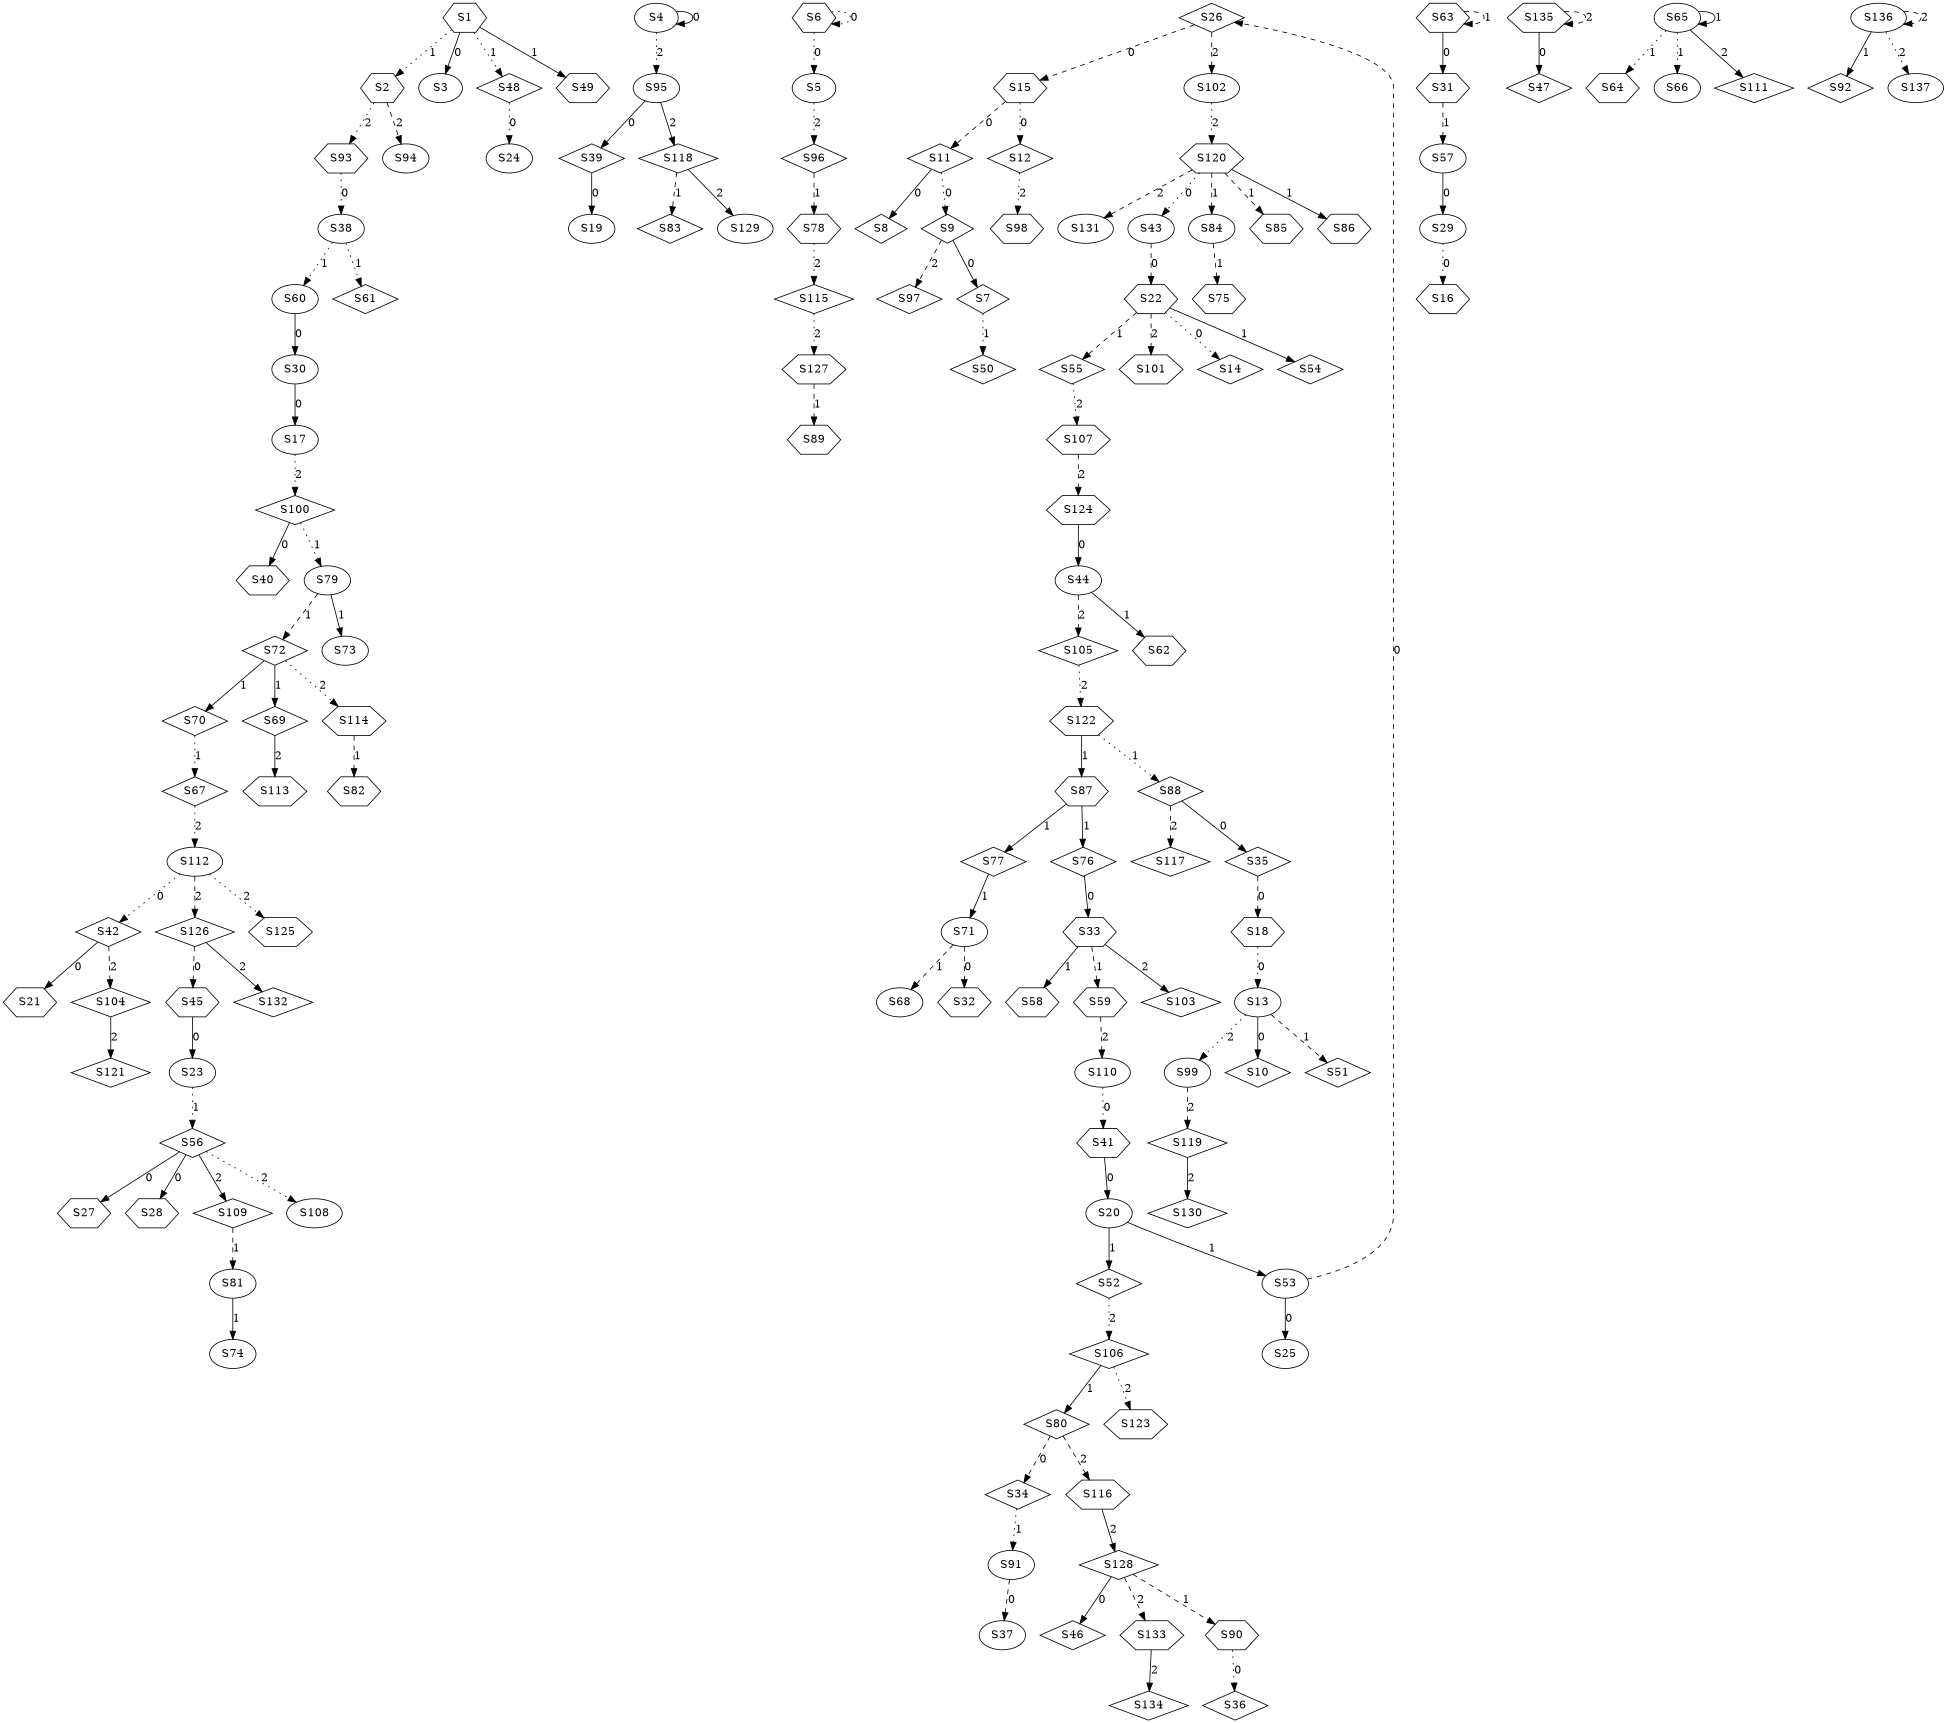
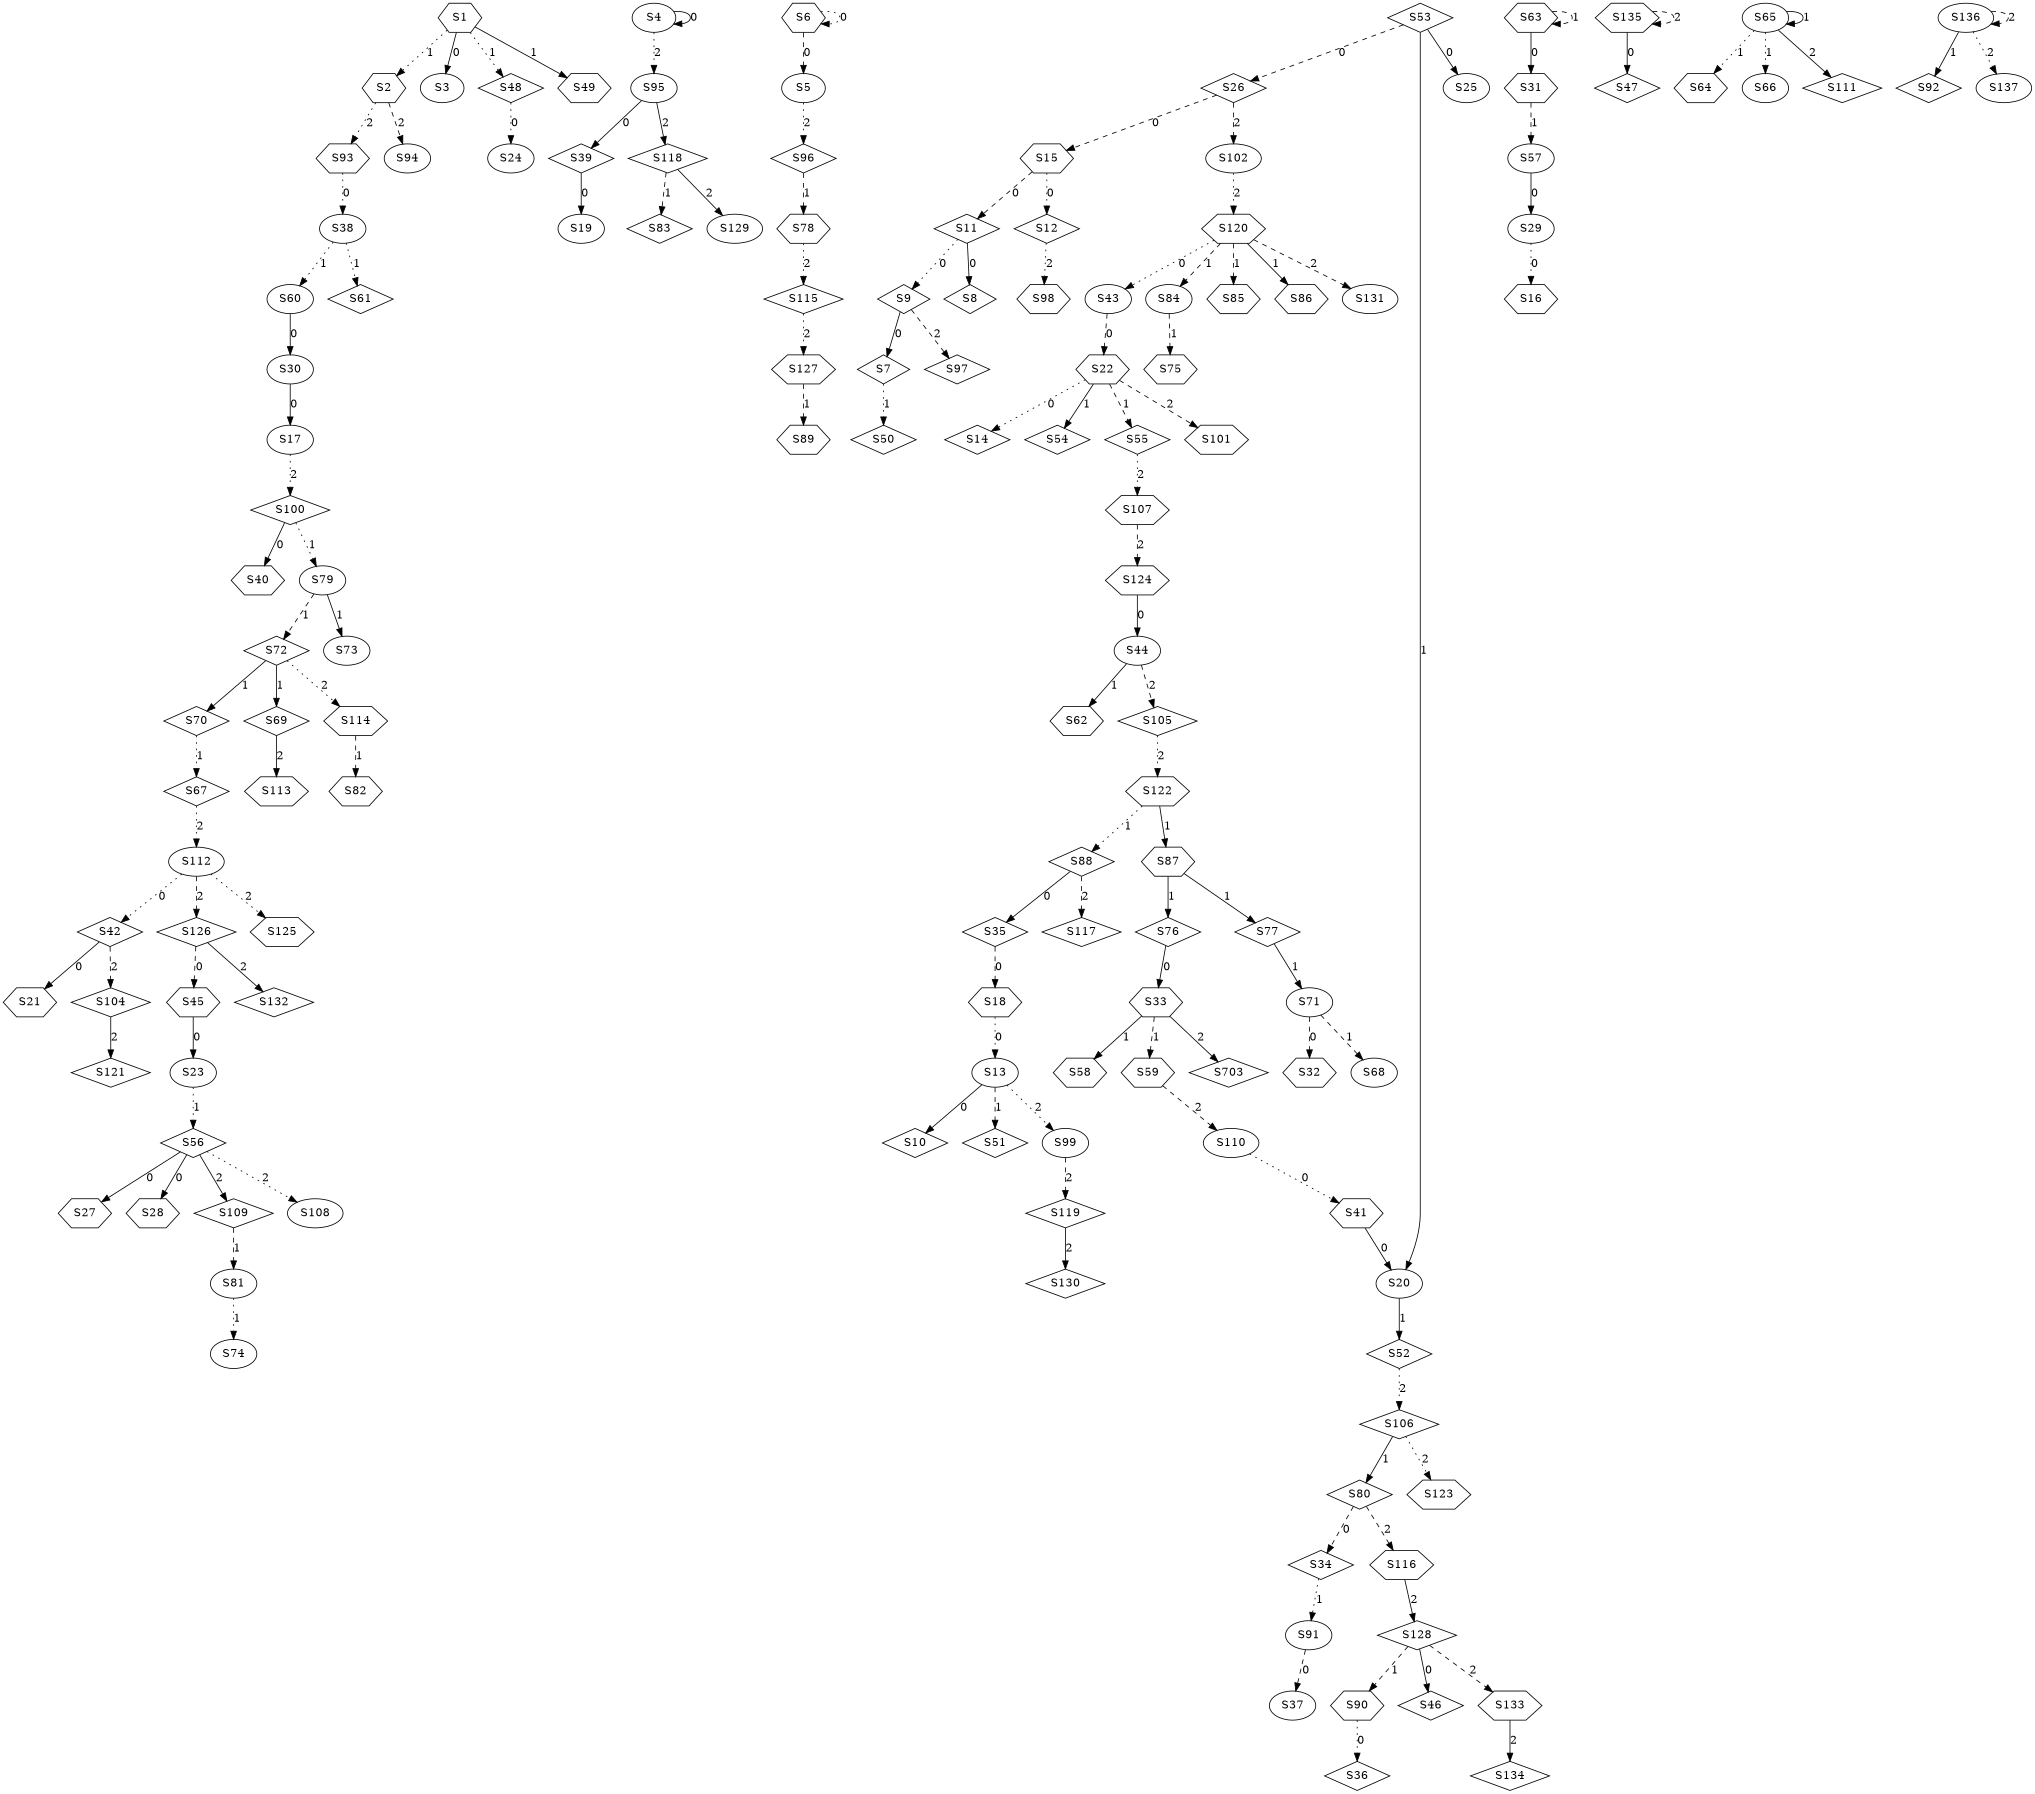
(814, 49) -> (803, 49)
(1181, 1002) -> (1229, 1073)
(1192, 1248) -> (1420, 648)
(1285, 1284) -> (1420, 18)
(233, 1315) -> (234, 1315)
